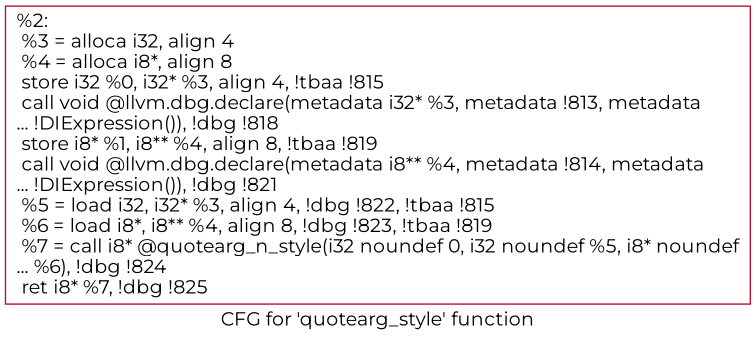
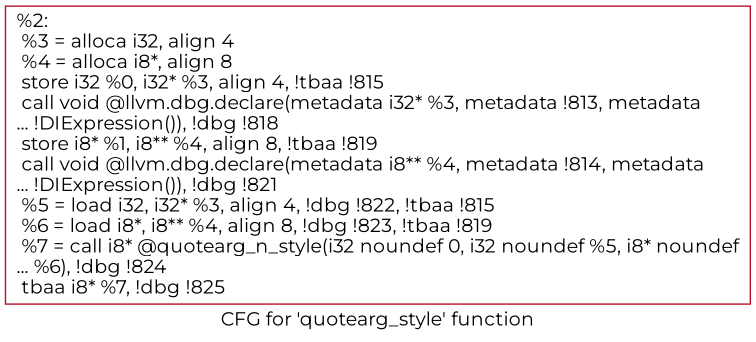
(113, 288) -> (122, 288)
